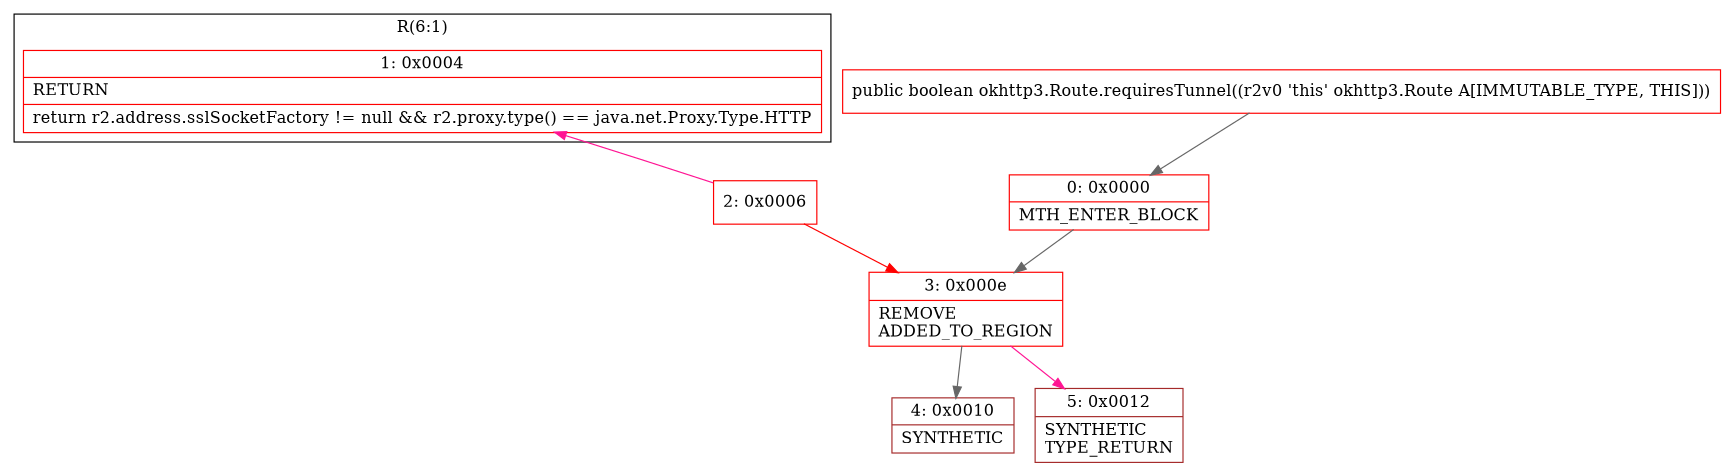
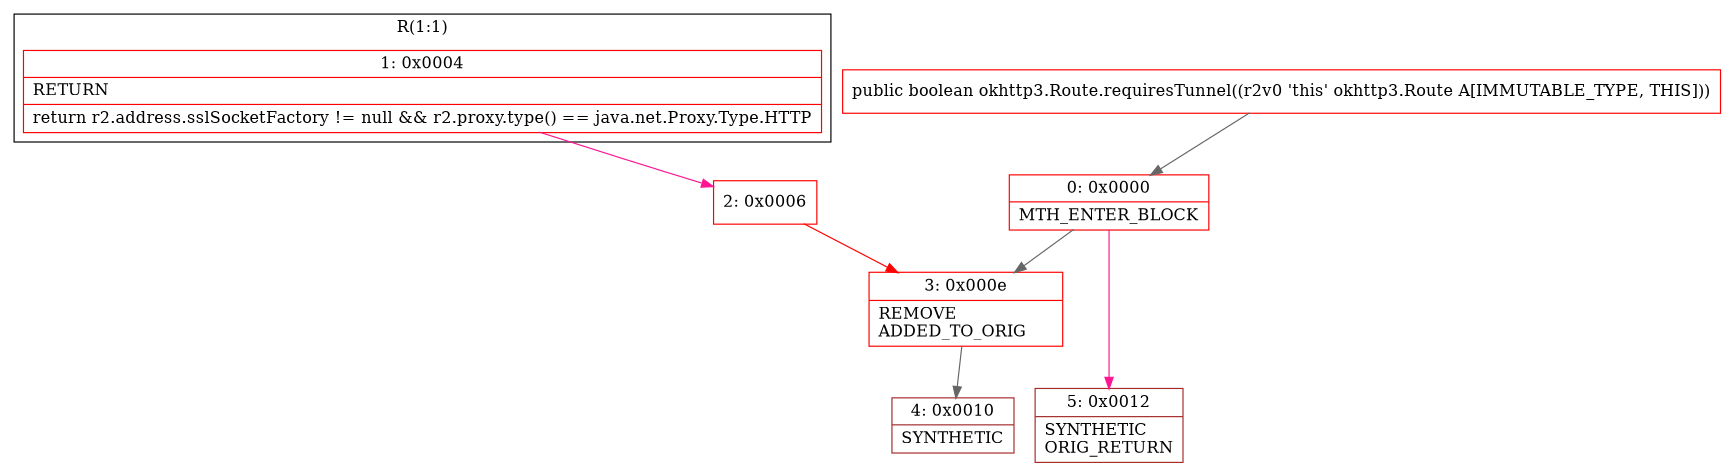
(422, 28) -> (422, 28)
(640, 159) -> (620, 158)
(966, 332) -> (953, 332)
(1033, 364) -> (1109, 303)
(1109, 448) -> (1109, 448)
